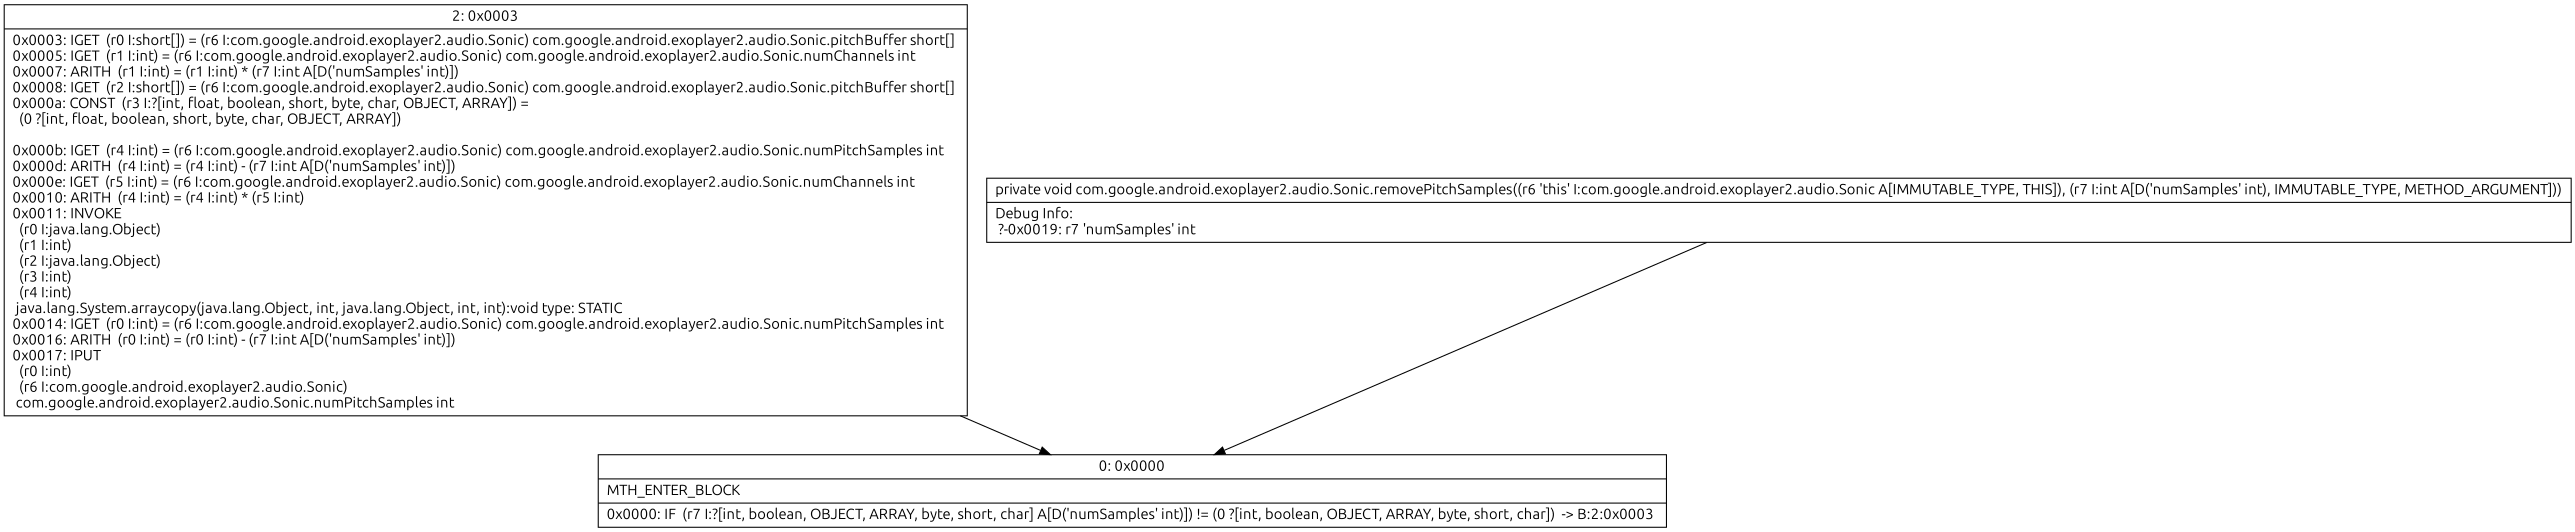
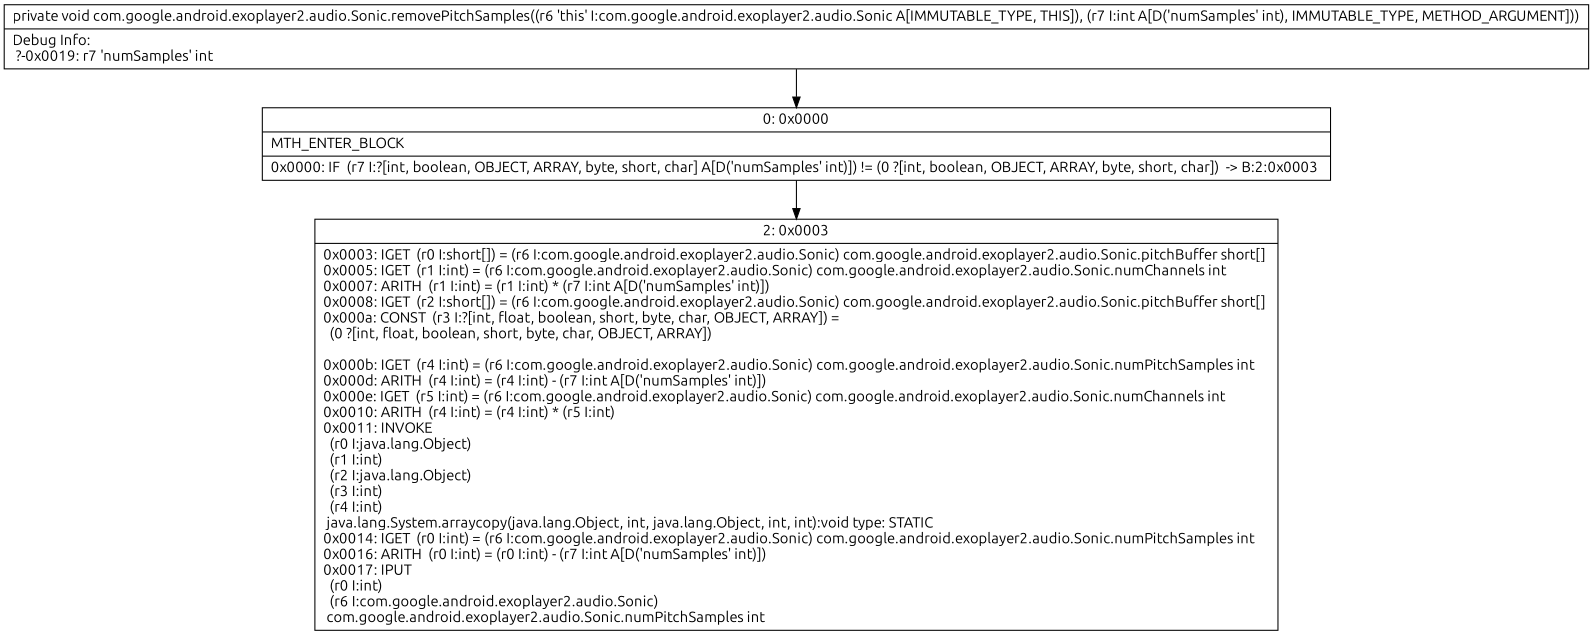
(1000, 433) -> (796, 194)
